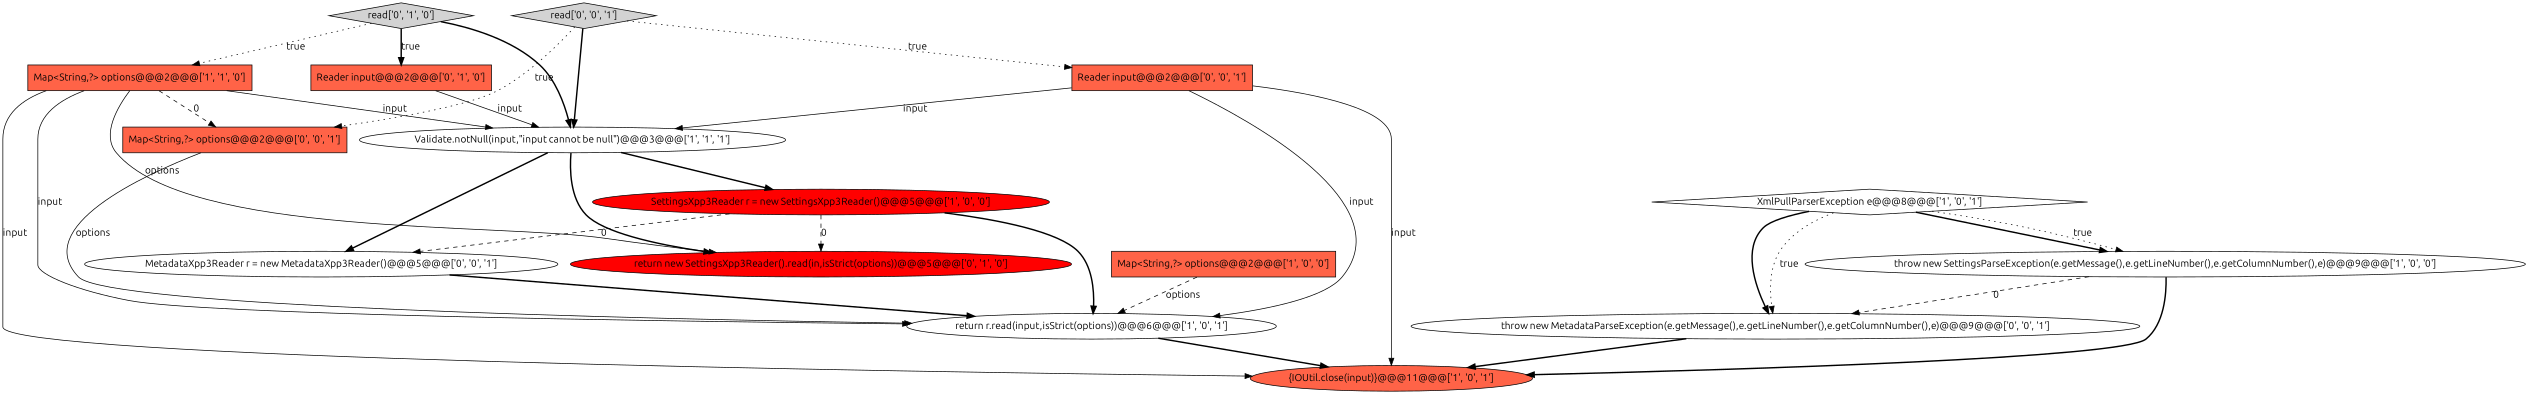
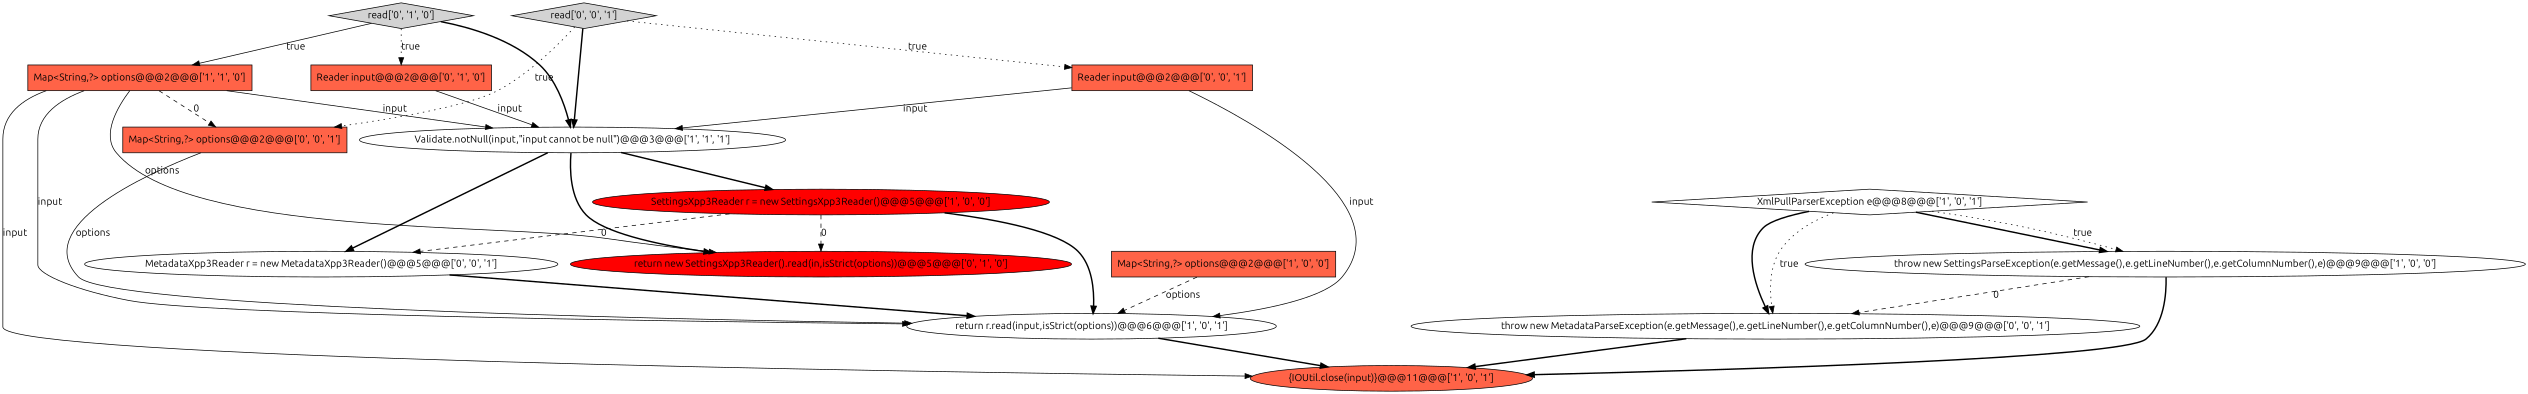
(285, 43) -> (285, 43)
(401, 43) -> (401, 43)
(1391, 171) -> none
